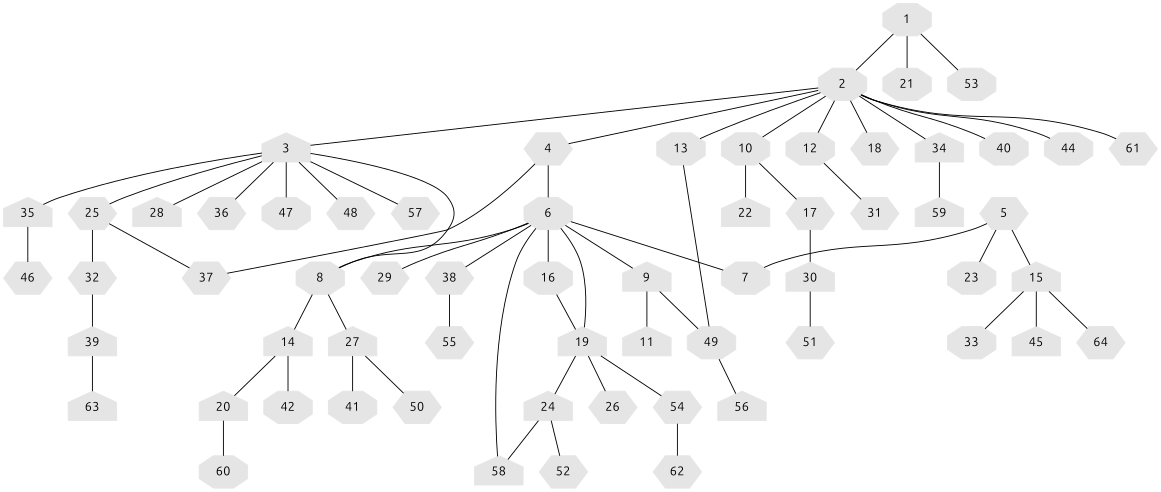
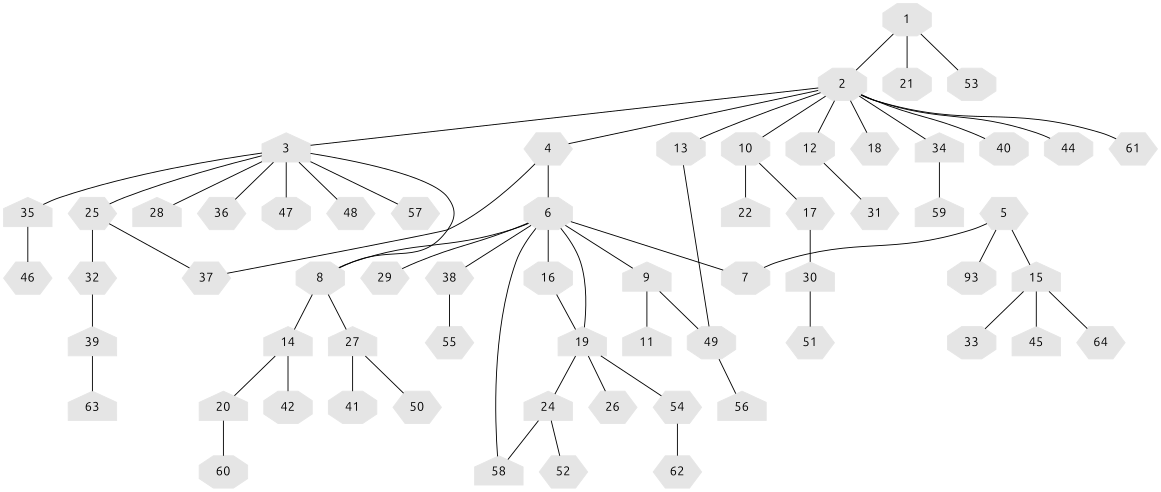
(972, 278) -> (972, 278)
